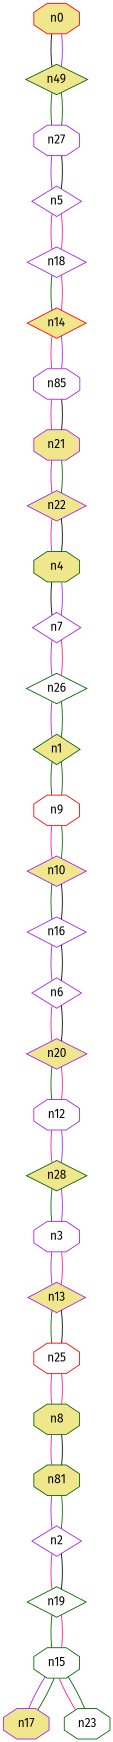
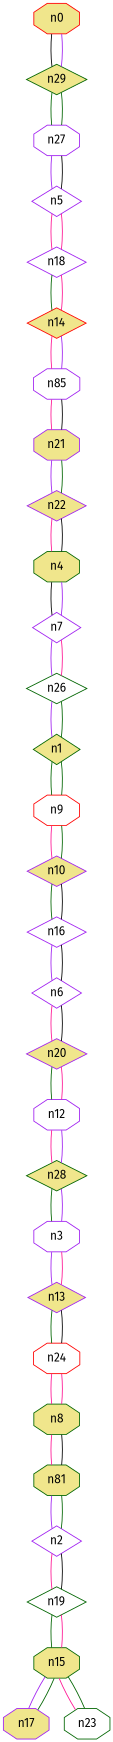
(57, 80) -> (57, 80)
(57, 1358) -> (57, 1358)
(57, 1663) -> (57, 1663)
